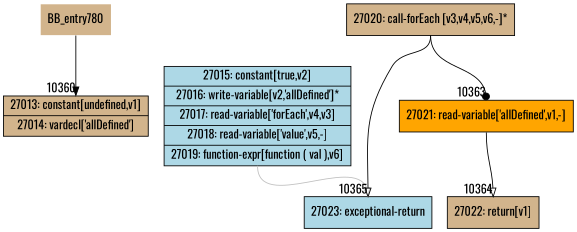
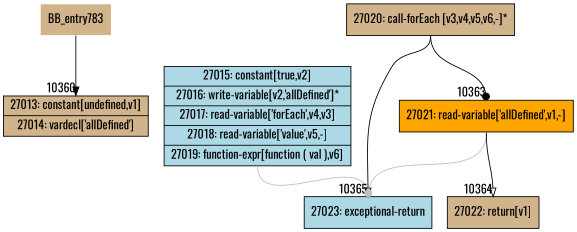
(76, 20) -> (76, 20)
none -> (431, 164)
